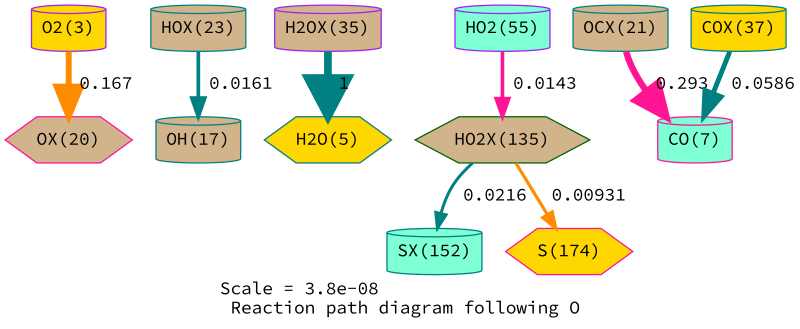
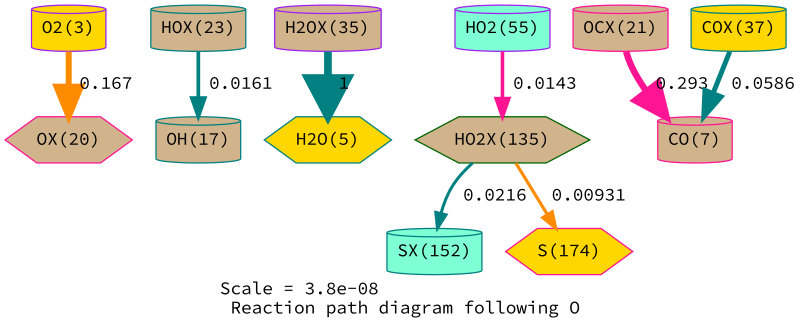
(621, 28) -> (621, 28)
(695, 140) -> (695, 140)
